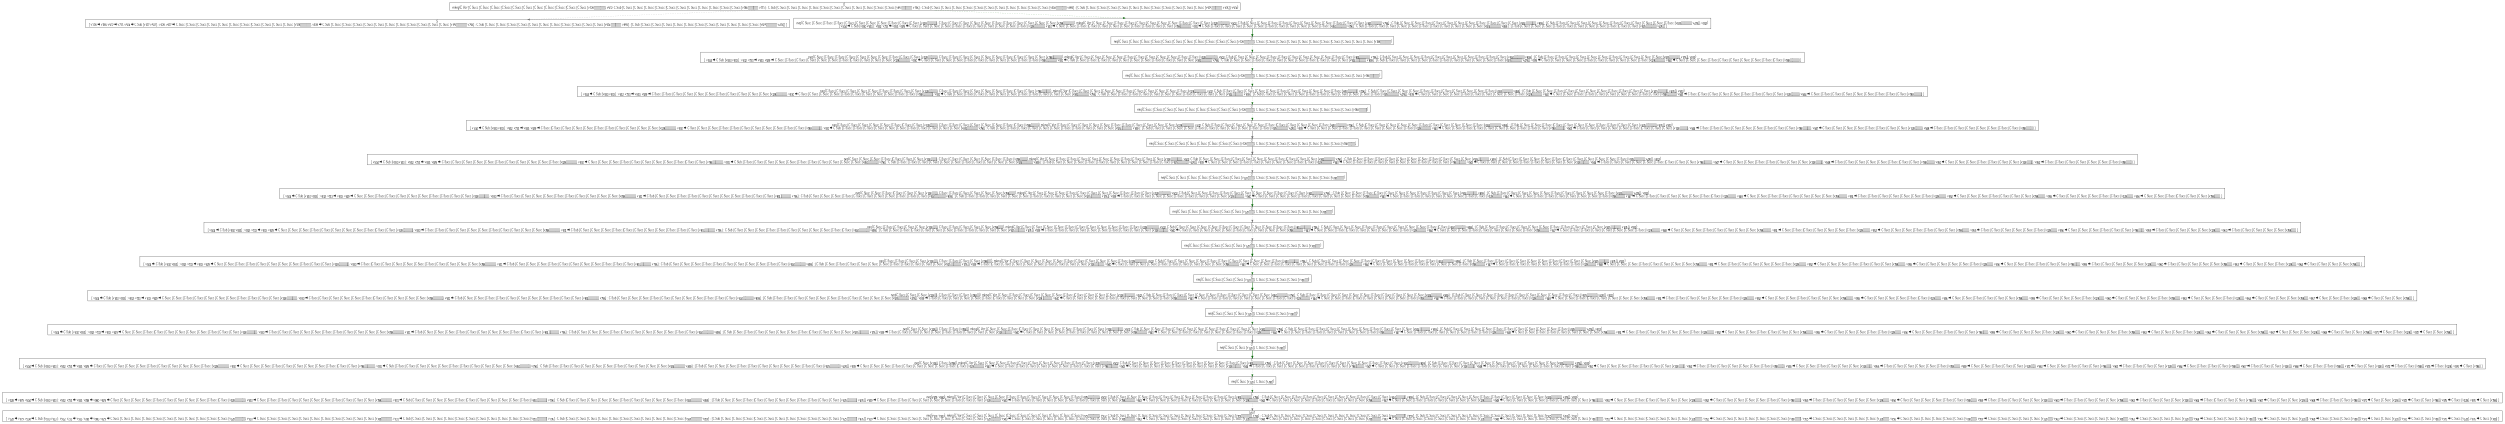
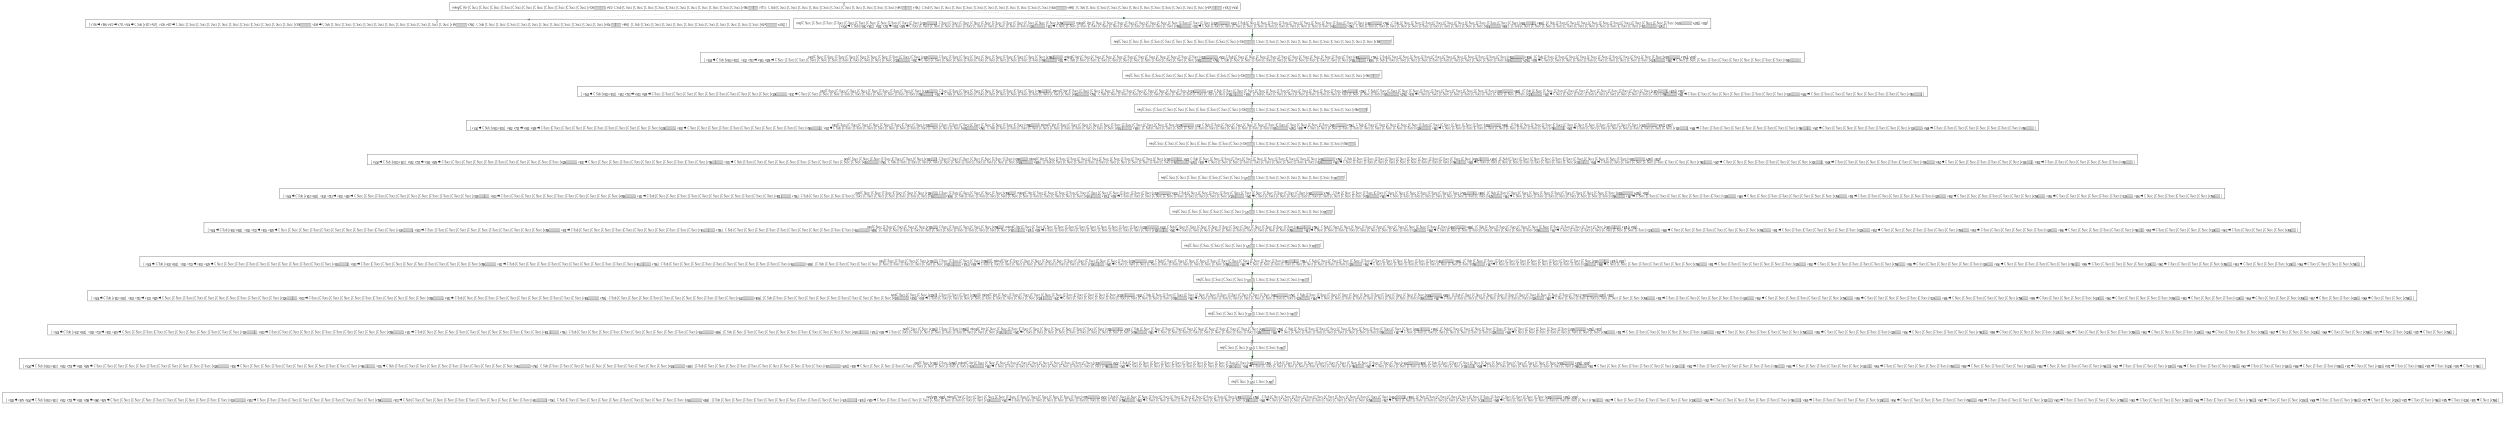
(1252, 416) -> none
